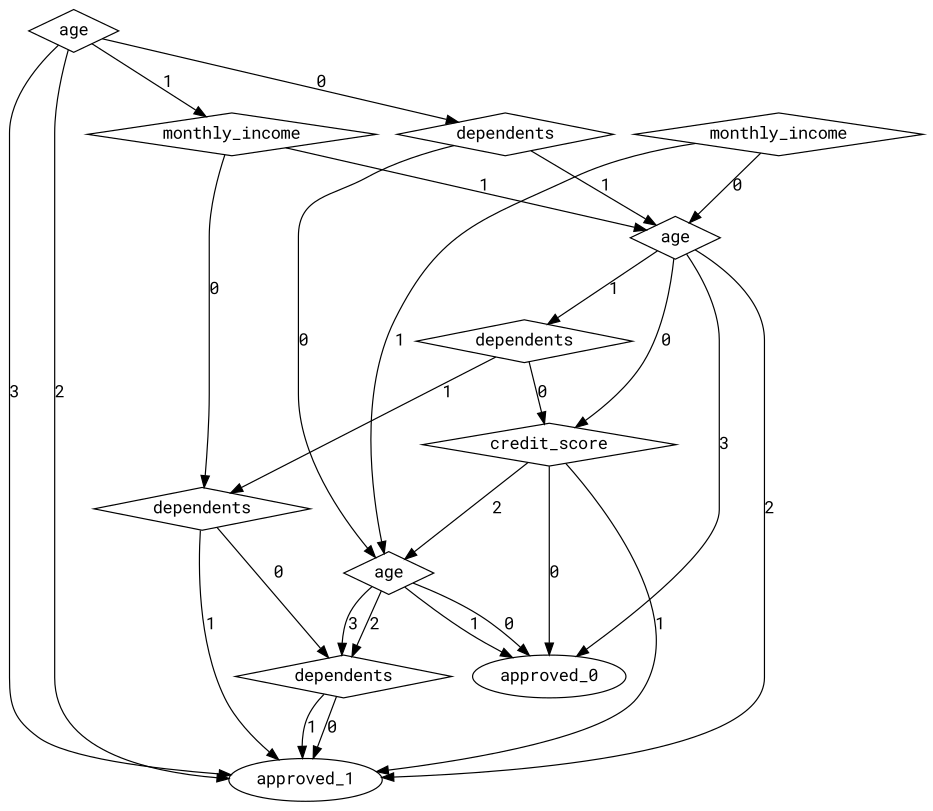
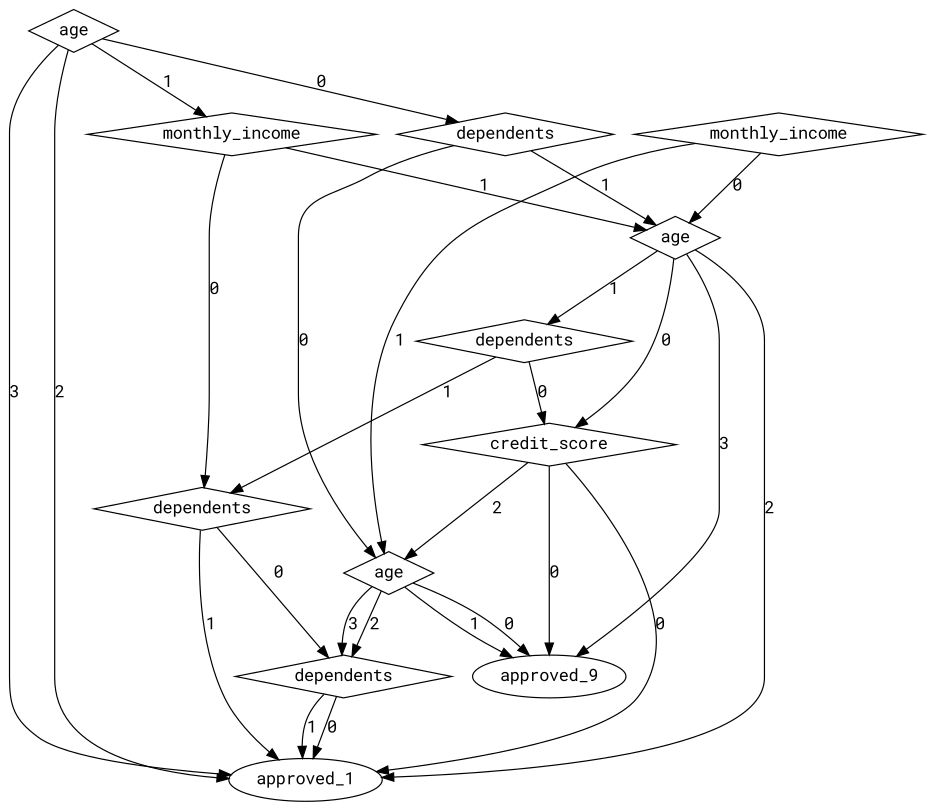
(660, 625) -> (660, 625)
(549, 676) -> (549, 676)
